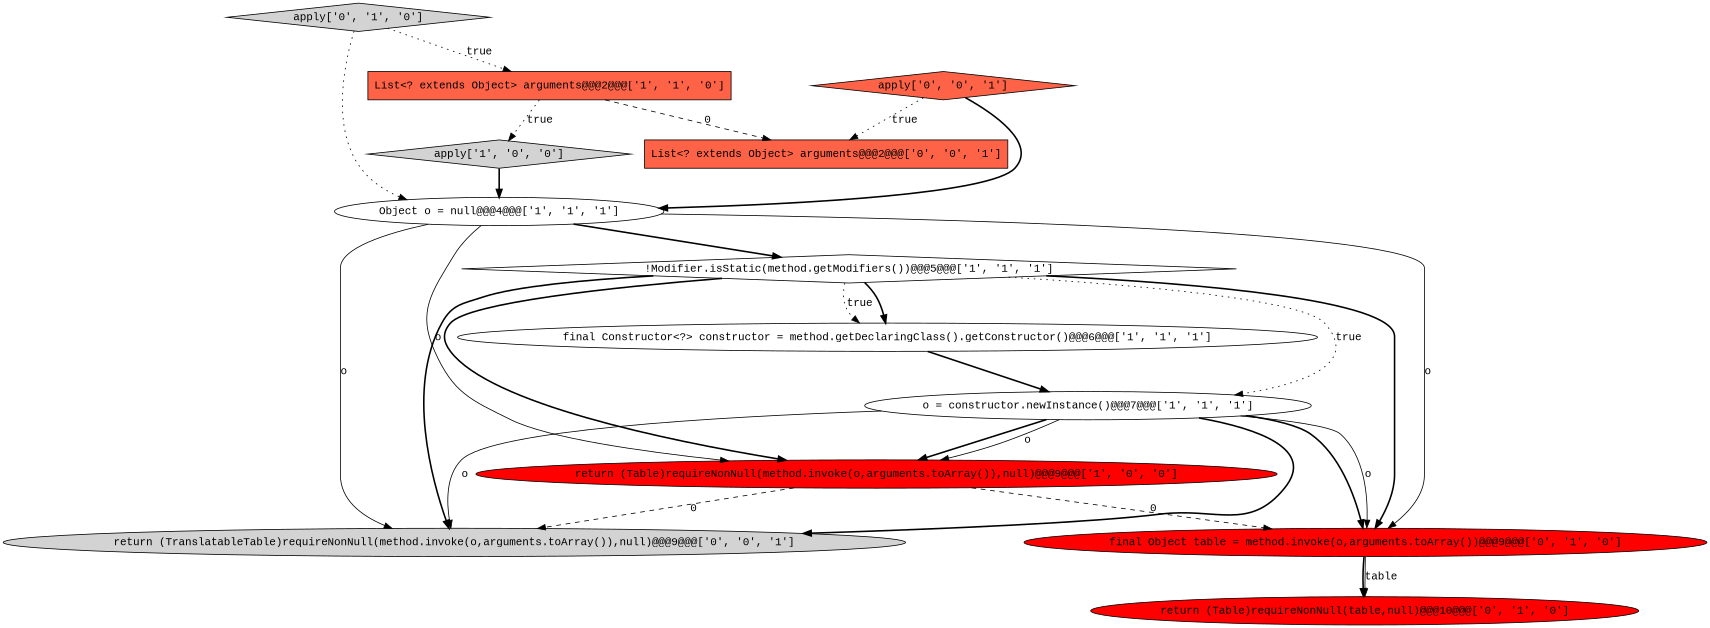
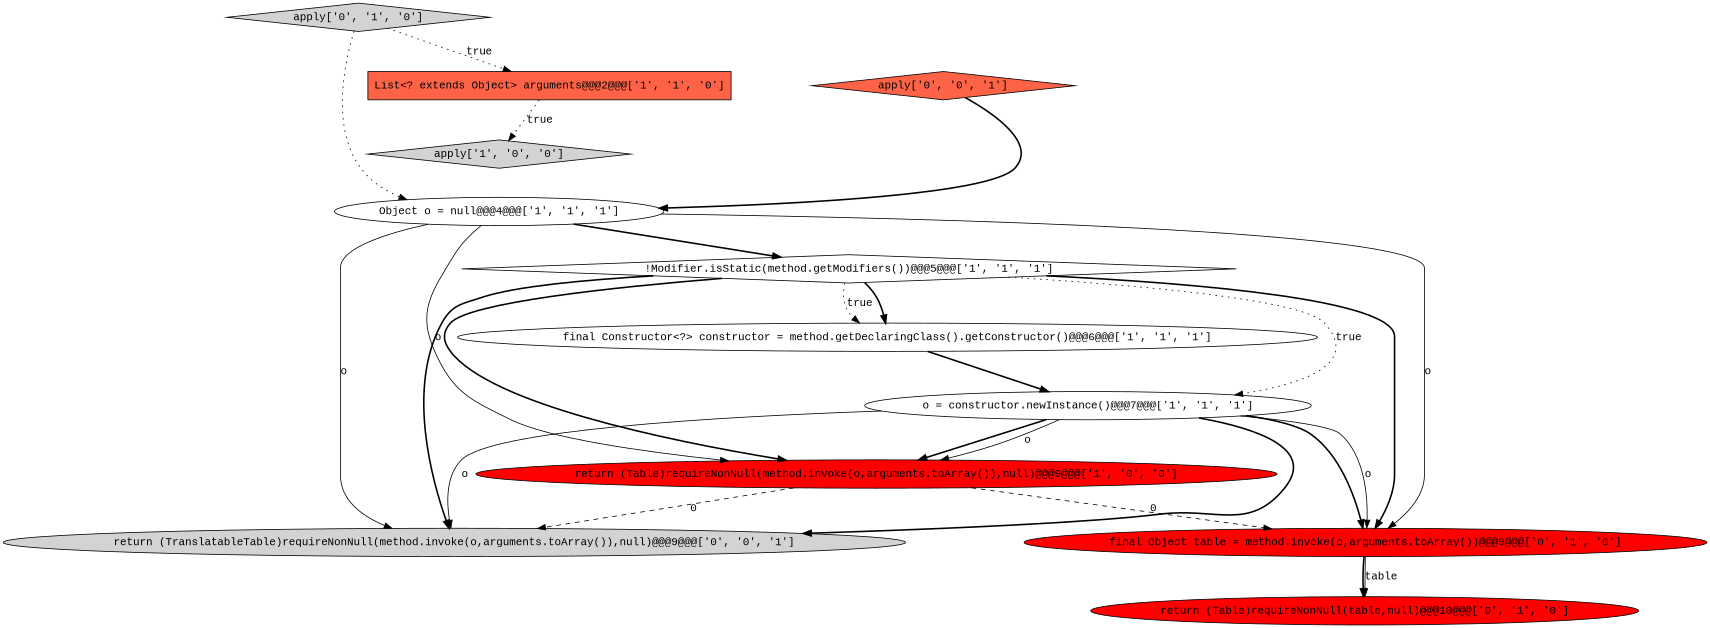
(826, 154) -> none
(499, 179) -> none
